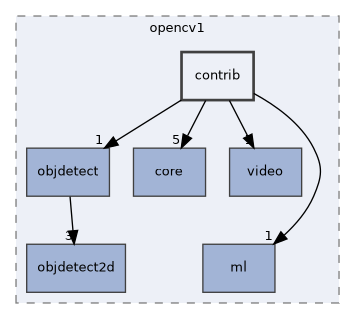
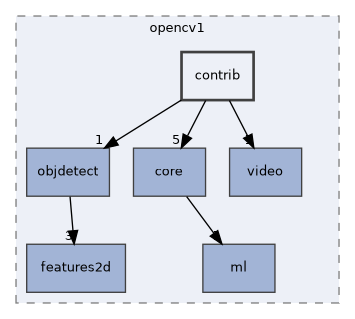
(317, 156) -> (200, 215)
(76, 268) -> (76, 268)
